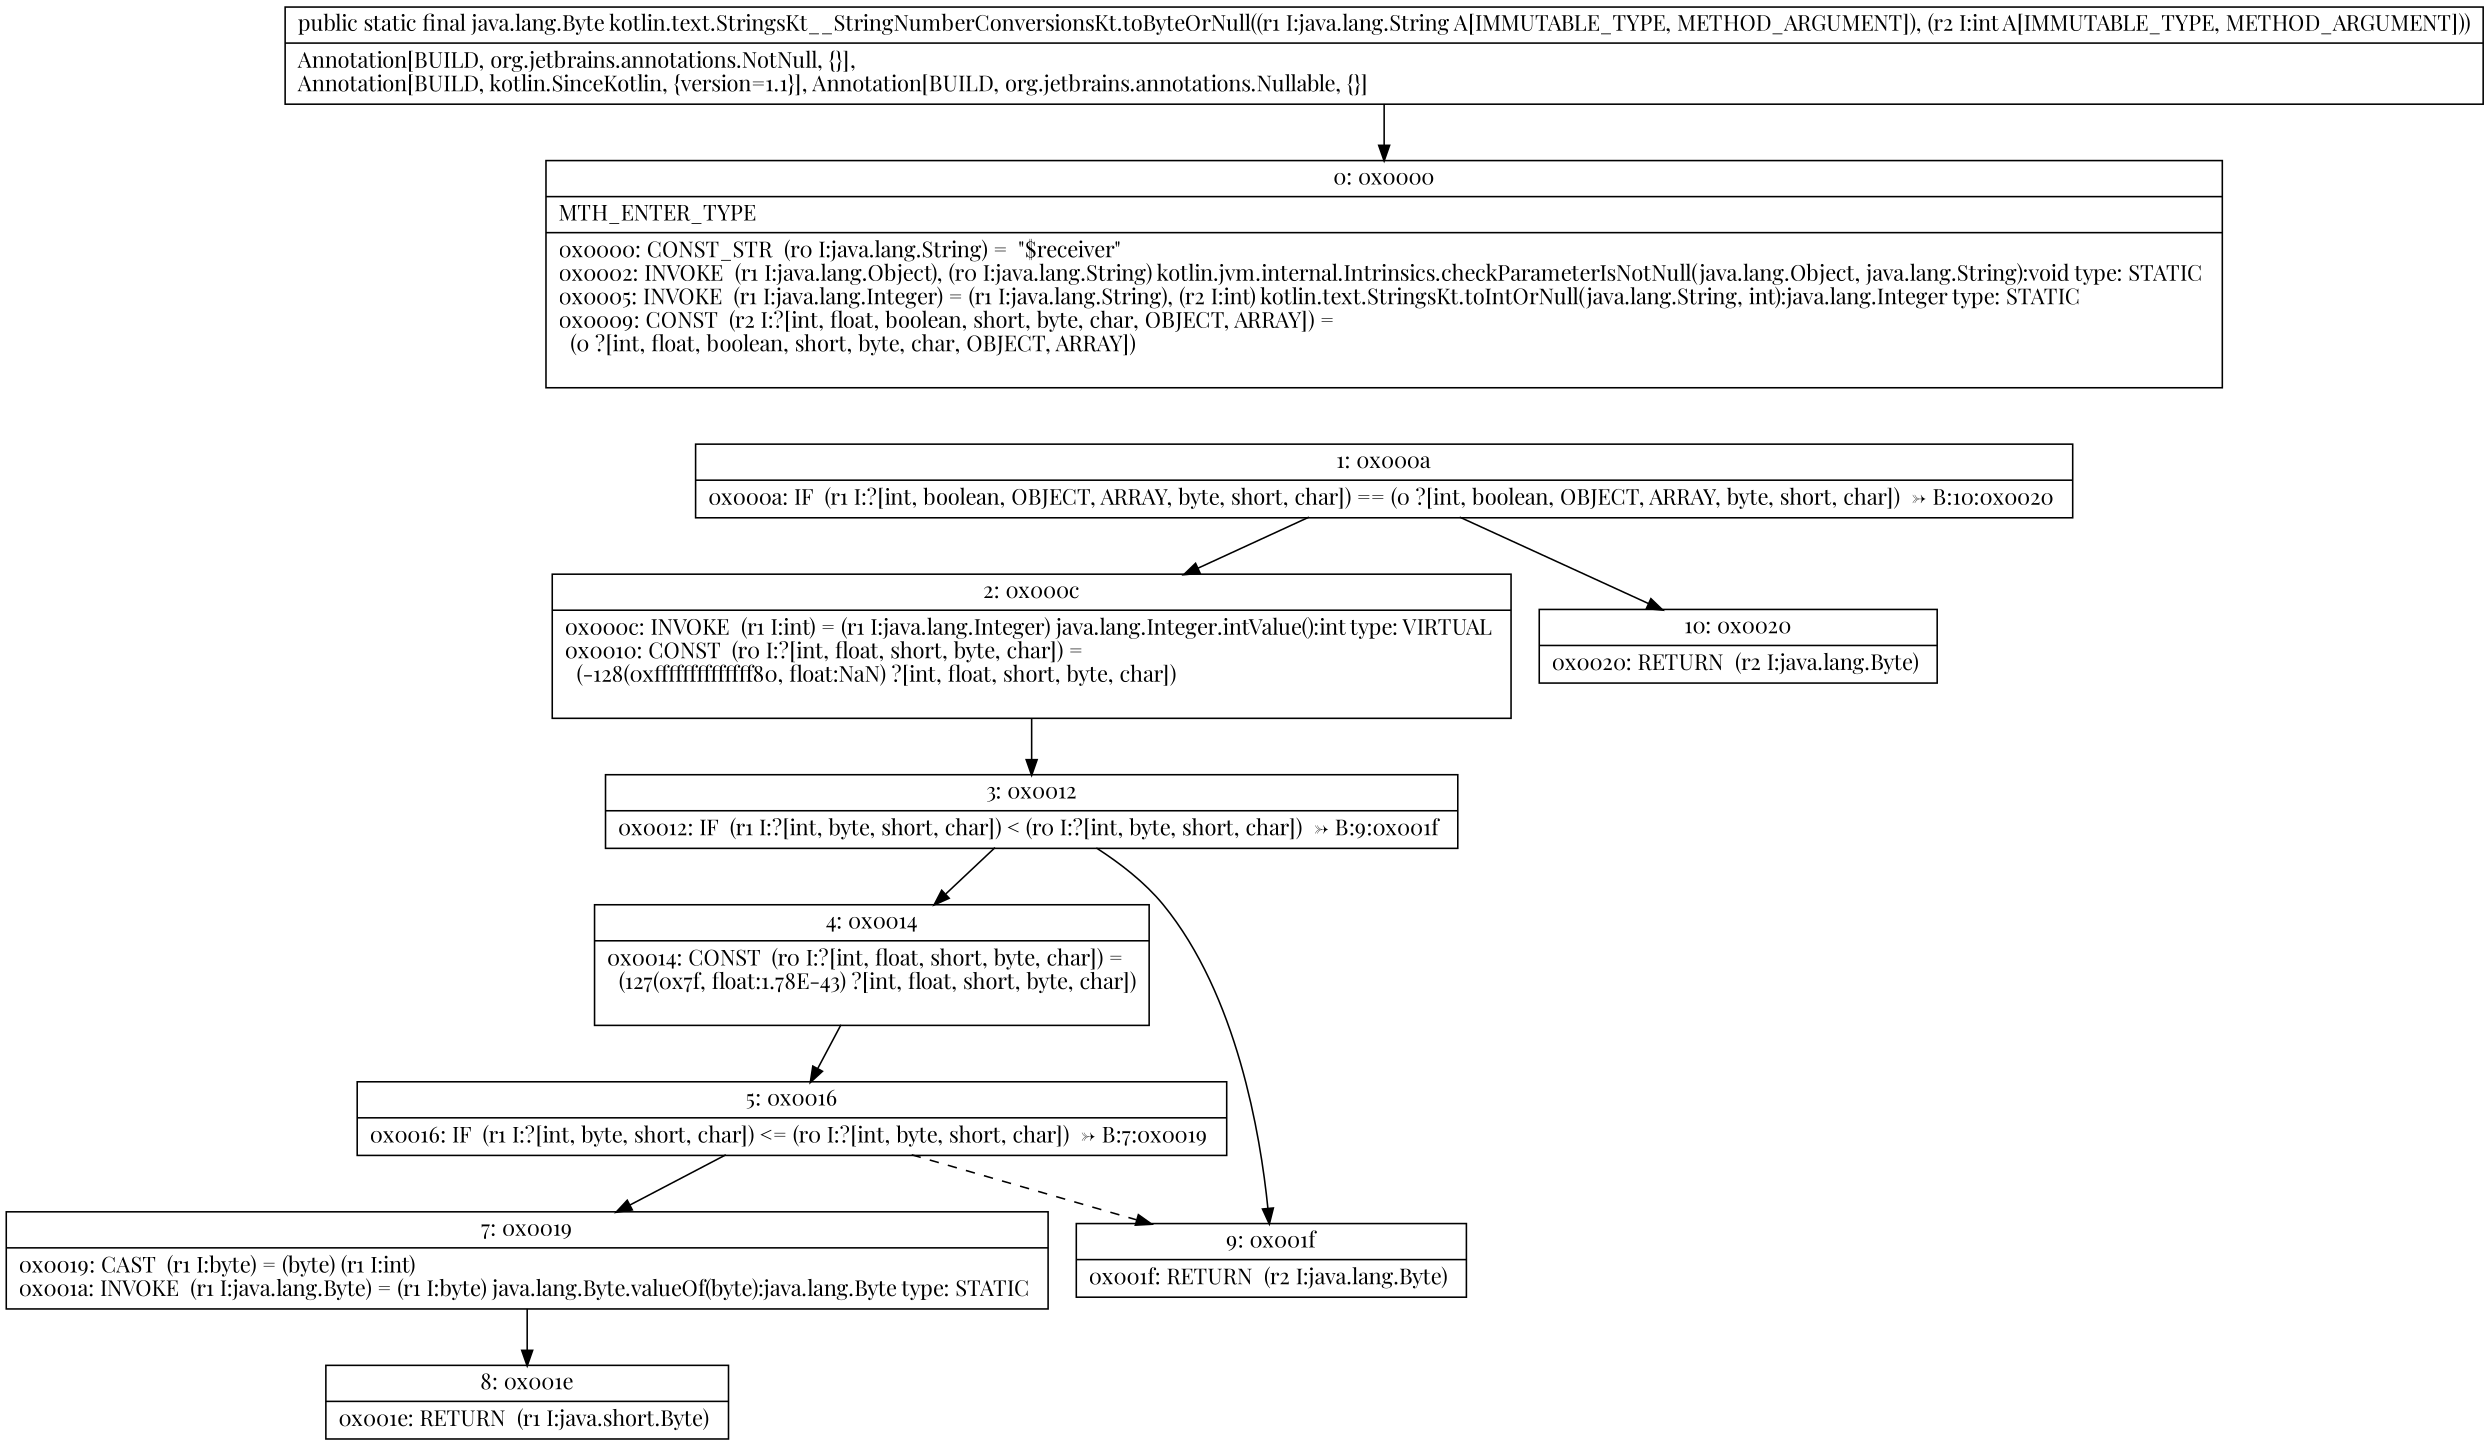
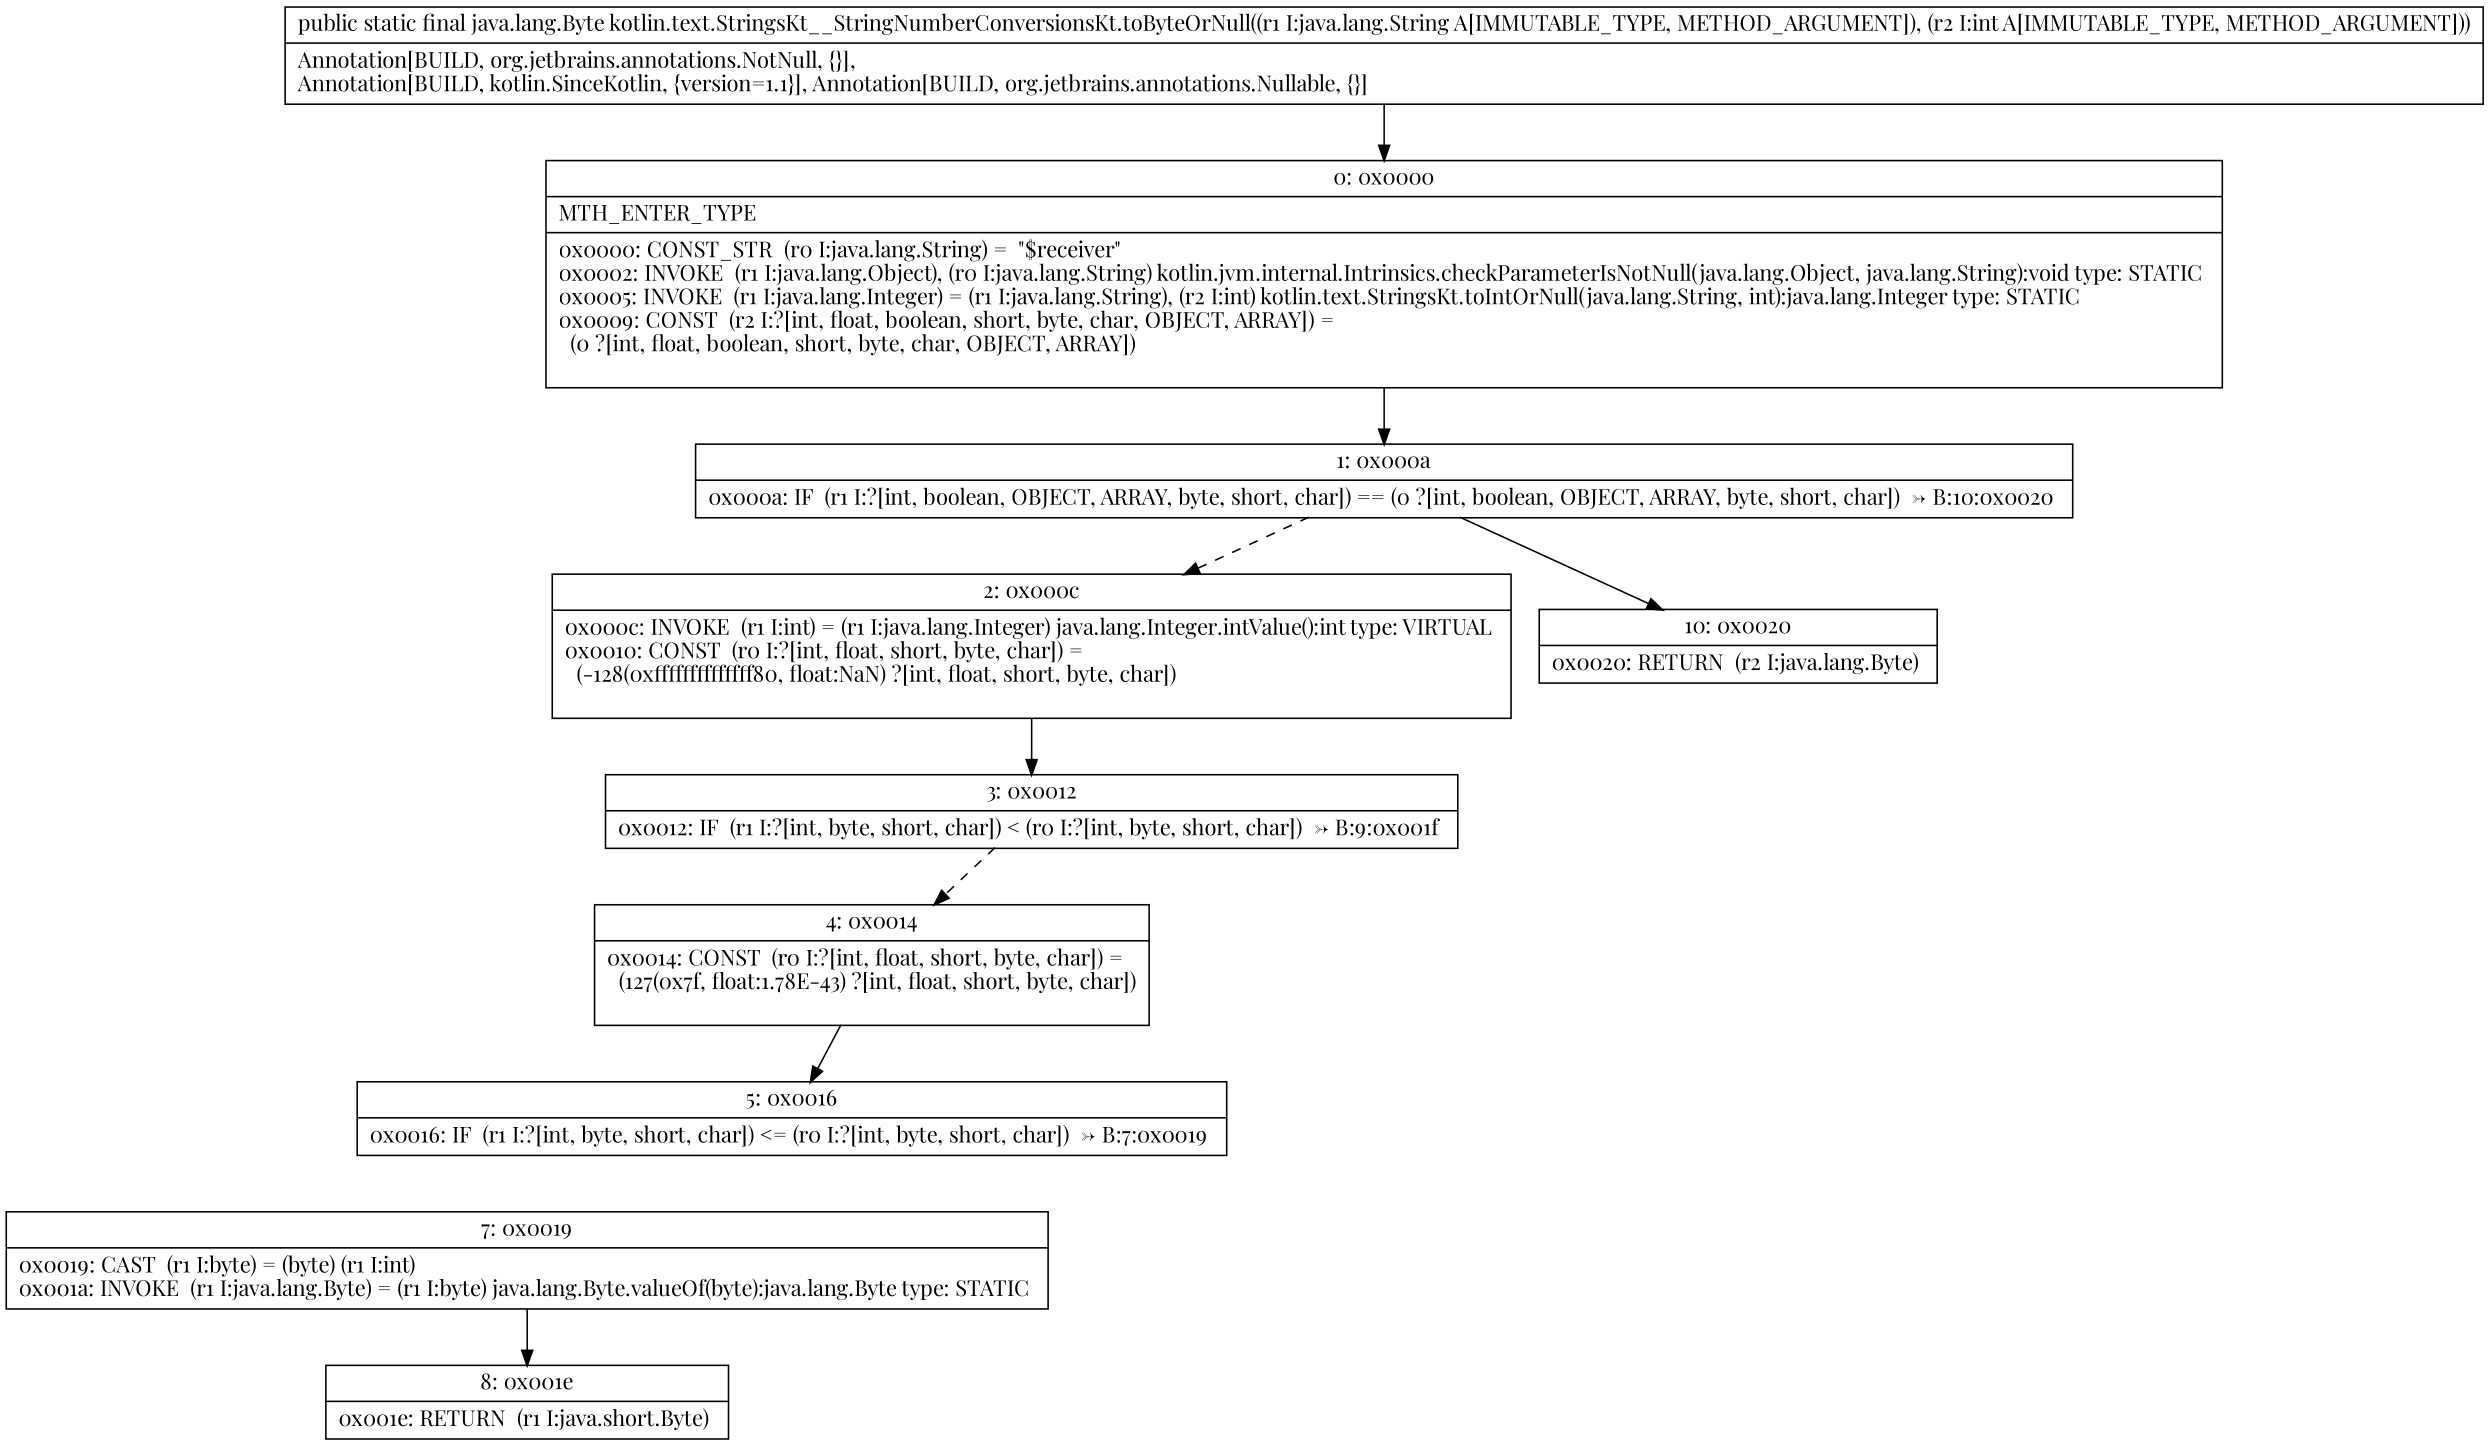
none -> (1384, 408)
(1253, 543) -> (1253, 543)
(970, 871) -> (970, 871)
(678, 1180) -> none
(1271, 1260) -> none
